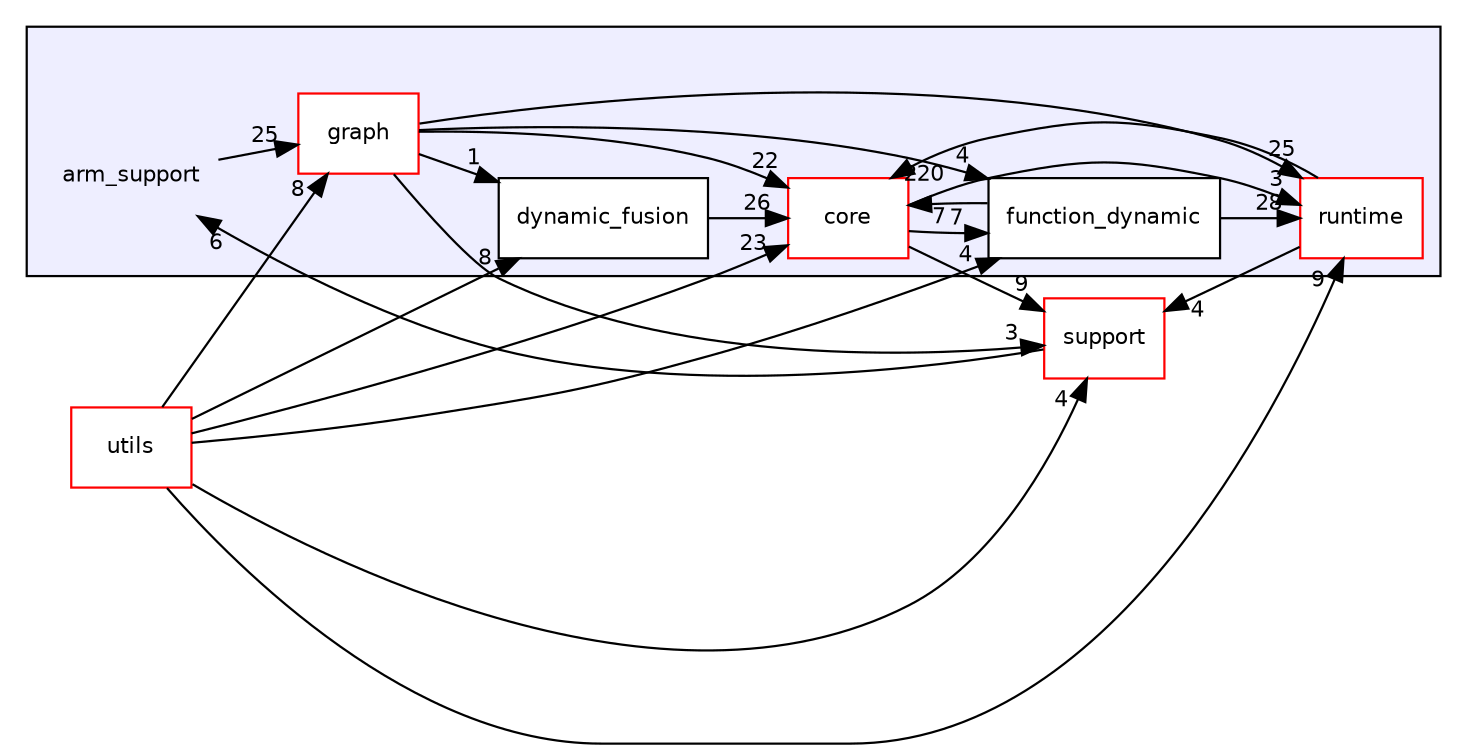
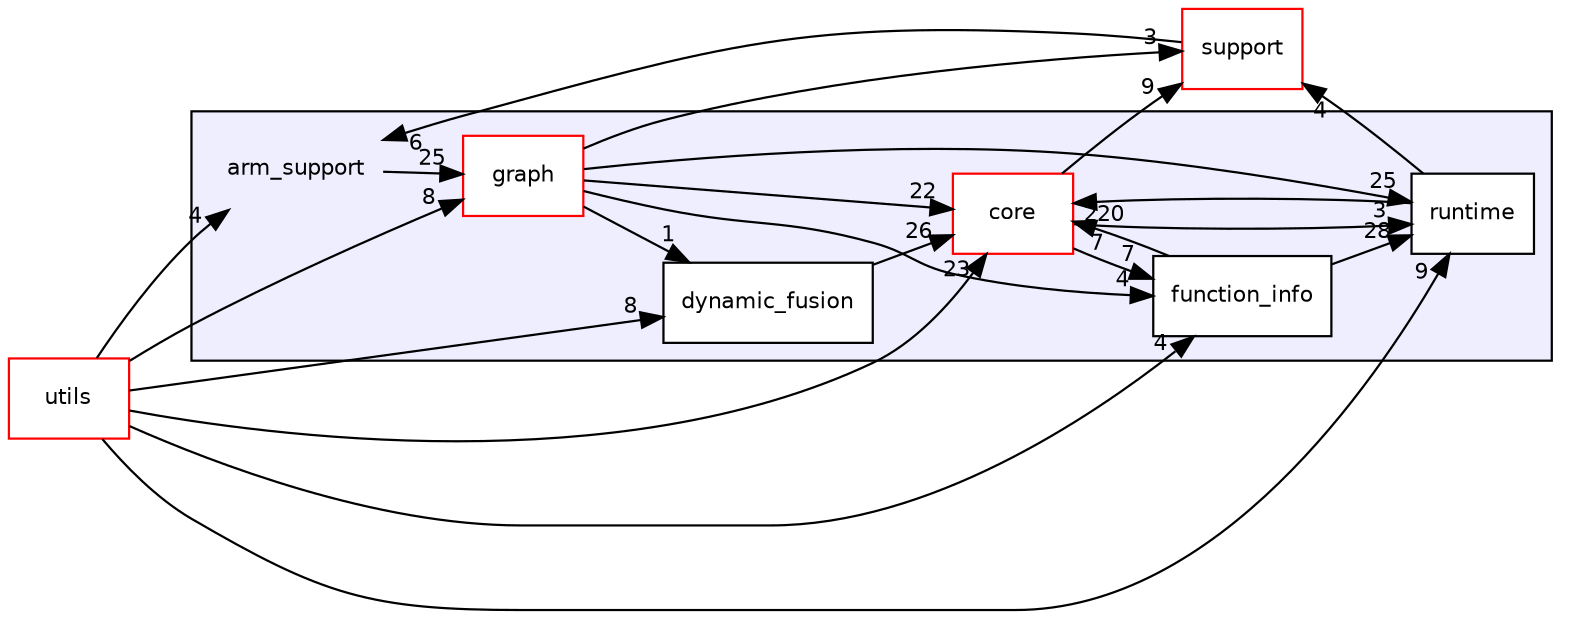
(1104, 218) -> (1242, 296)
(1361, 218) -> (1473, 214)
(674, 648) -> (149, 287)
